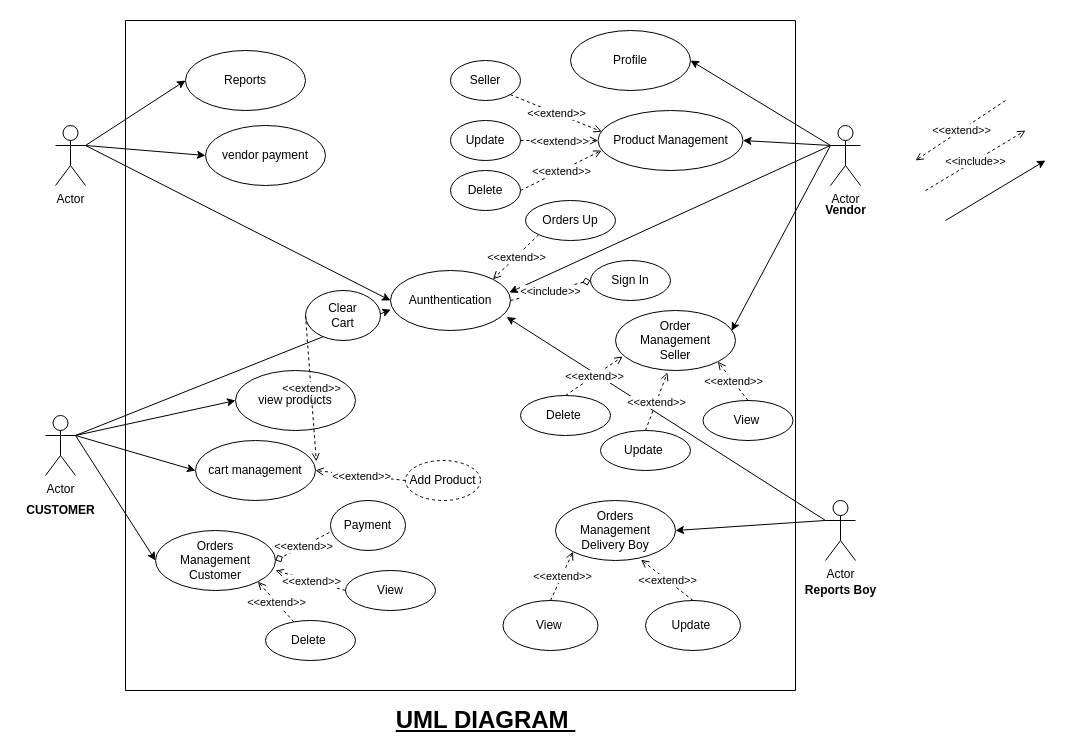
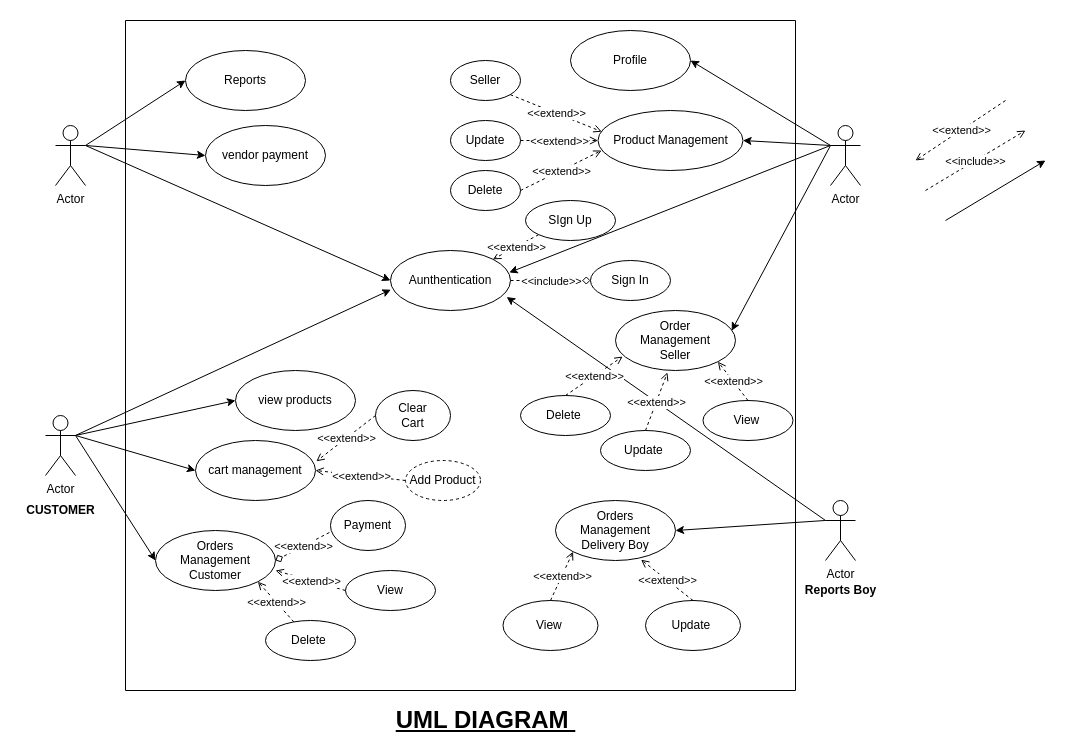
(846, 211) -> none
(571, 221) -> (571, 221)
(451, 301) -> (451, 281)
(343, 316) -> (413, 416)
